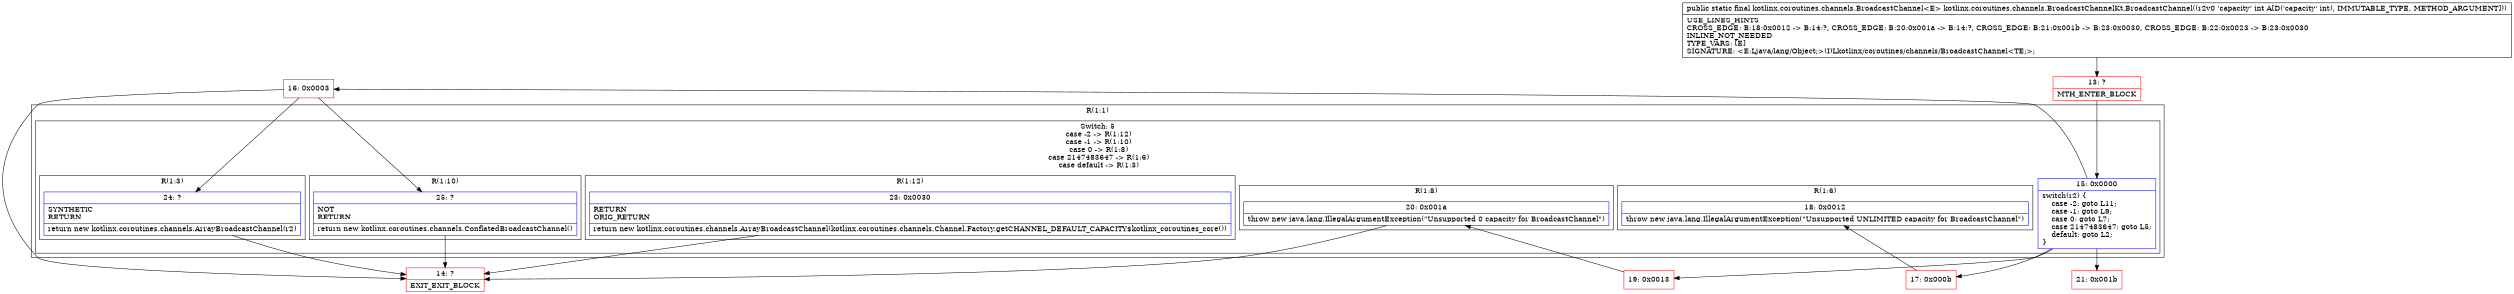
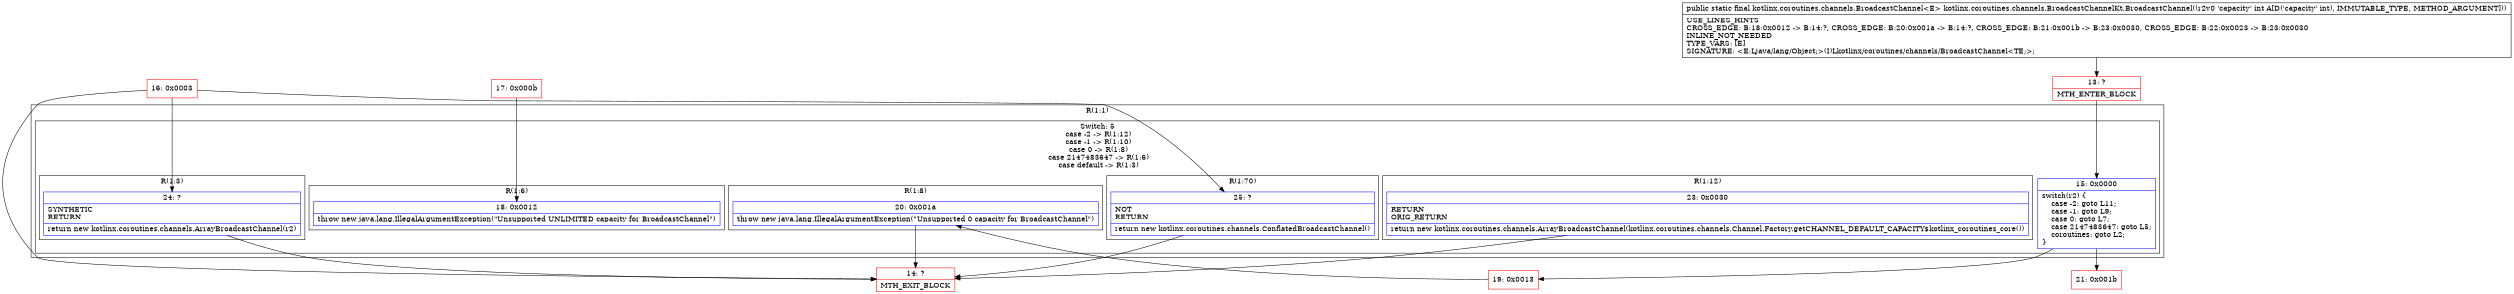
(1233, 93) -> none
(445, 182) -> (1243, 182)
(2077, 235) -> (2084, 235)
(2008, 267) -> none
(445, 285) -> (916, 285)
